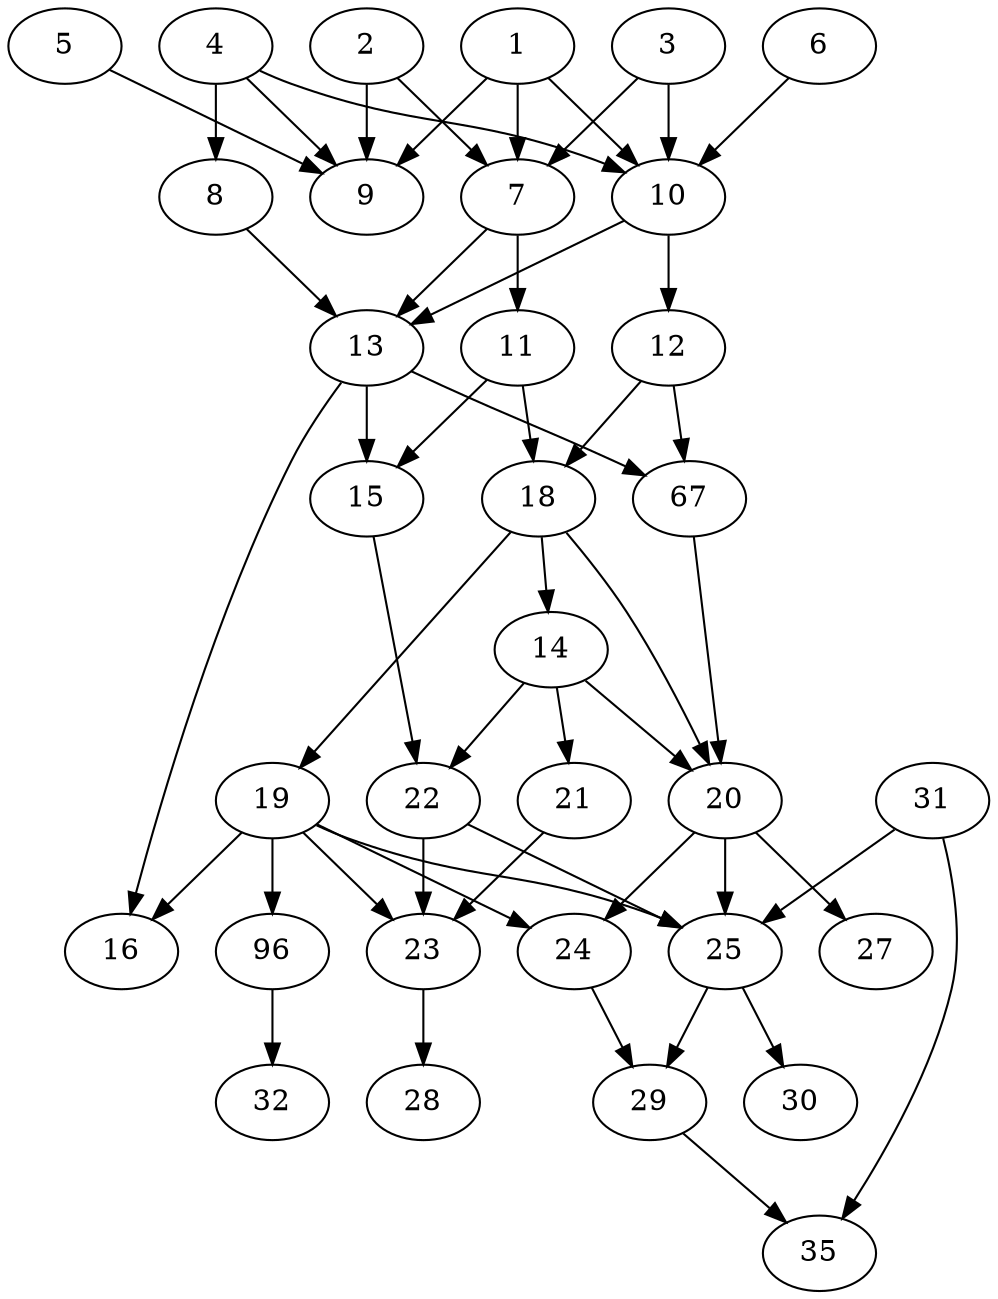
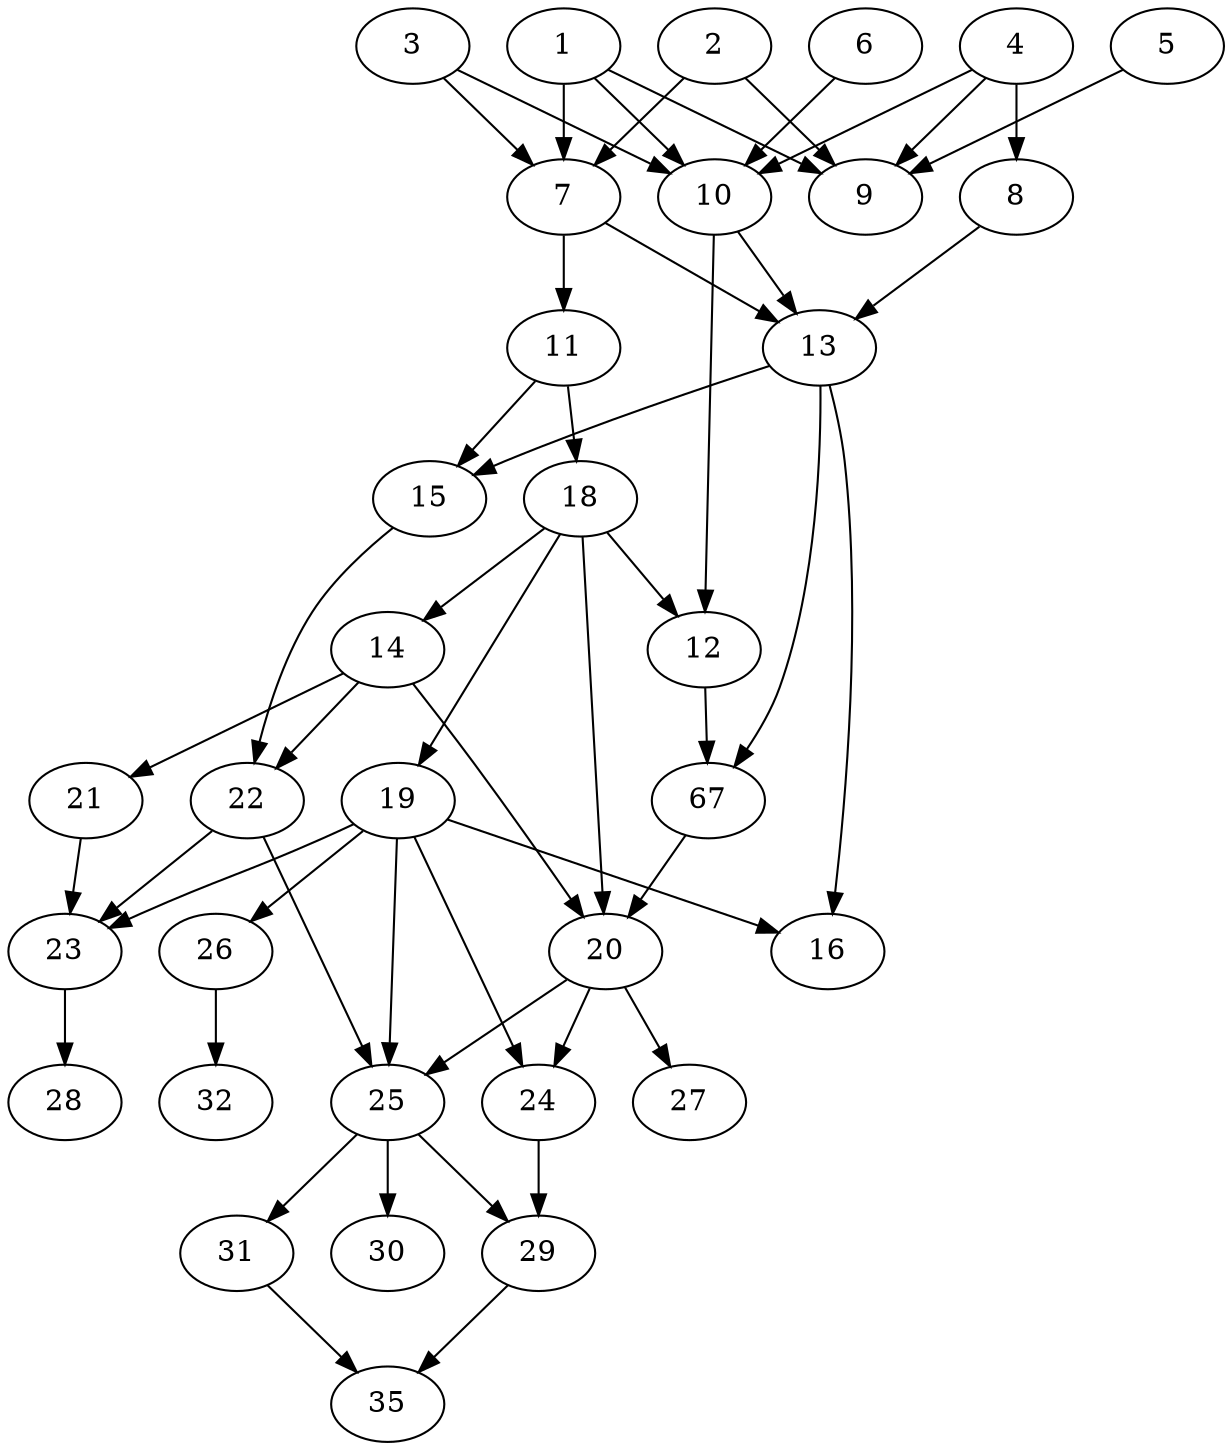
(611, 415) -> (635, 566)
(838, 870) -> (320, 1170)
(272, 952) -> (216, 952)
